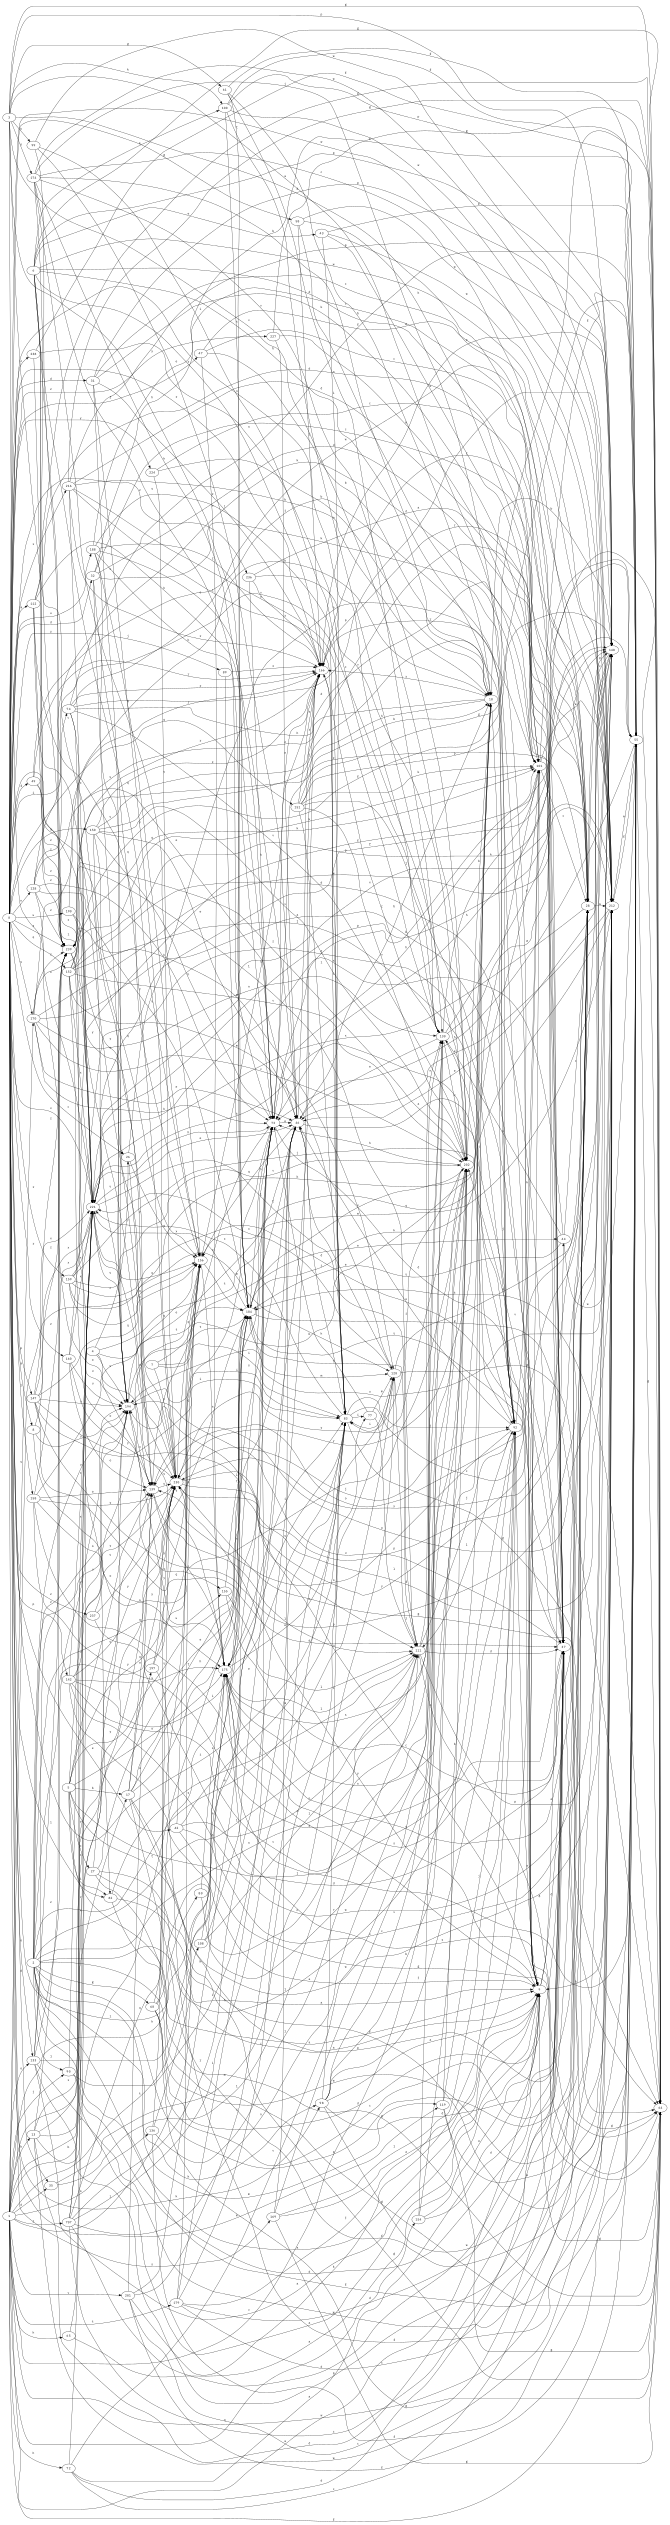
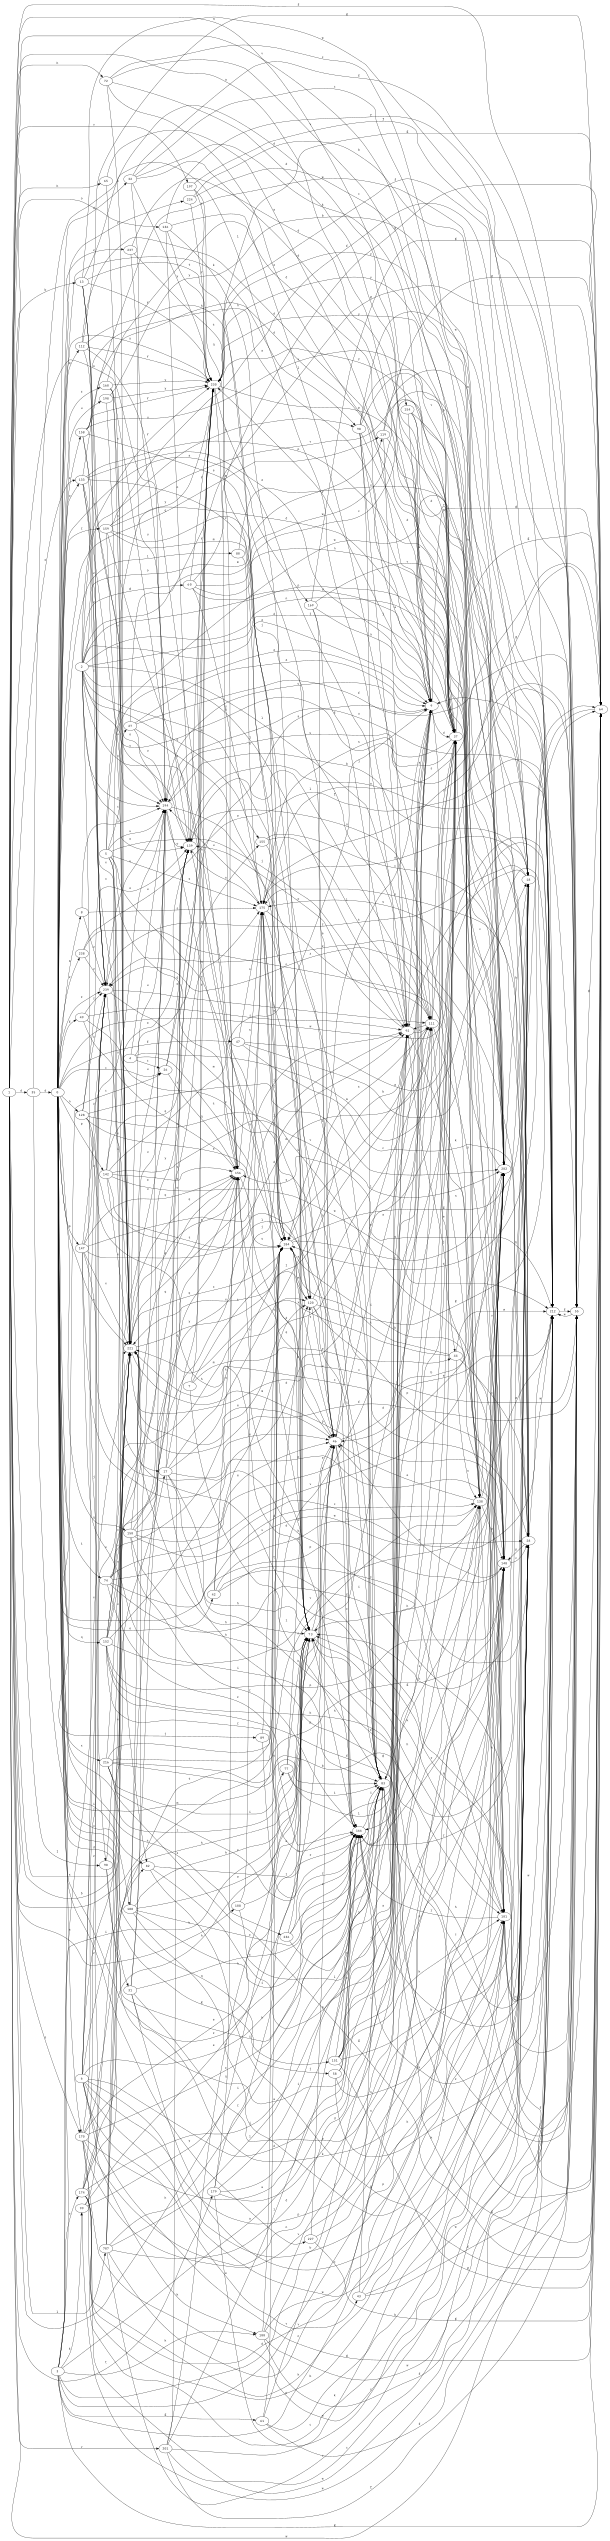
(357, 1417) -> (330, 1795)
(13, 1554) -> (44, 1092)
(101, 1645) -> (178, 520)
